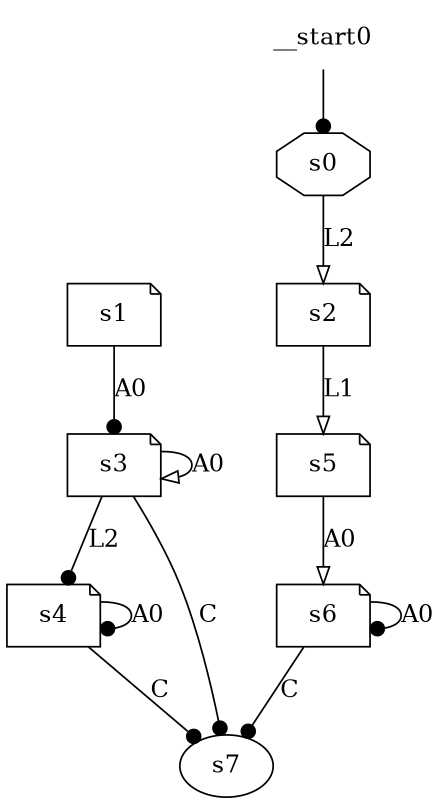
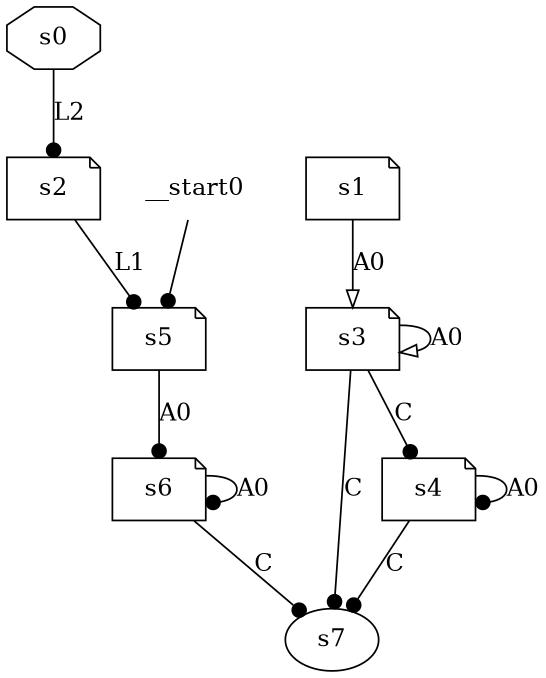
(323, 94) -> (179, 257)
(323, 231) -> (54, 106)
(323, 381) -> (102, 258)
(114, 383) -> (353, 255)
(323, 532) -> (159, 407)
(105, 540) -> (404, 414)
